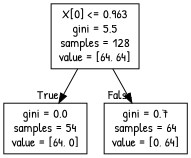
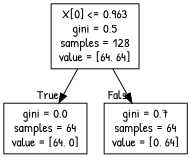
(95, 36) -> (95, 36)
(45, 129) -> (45, 129)
